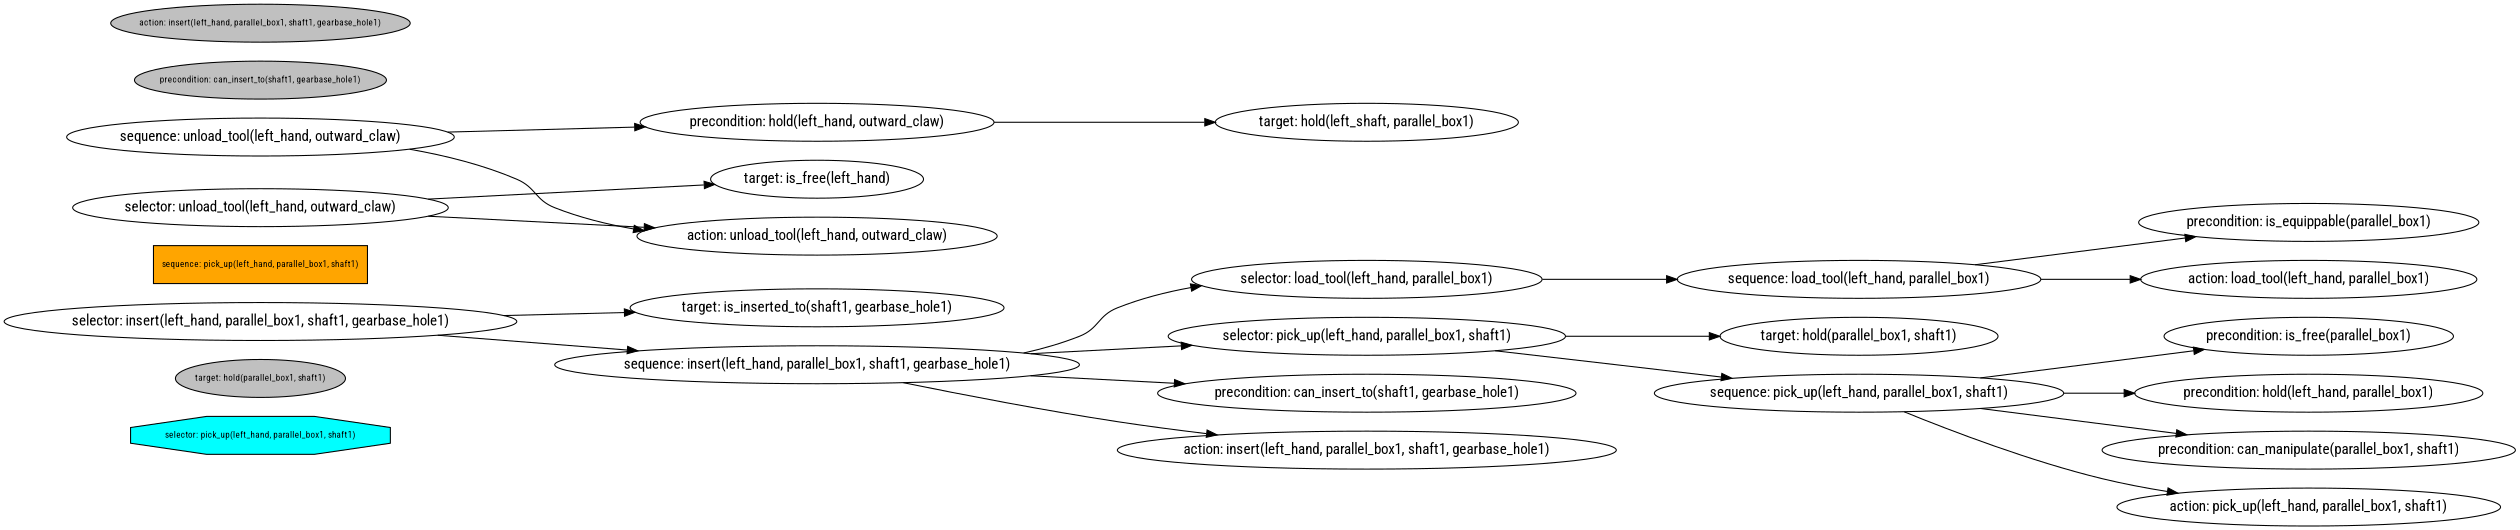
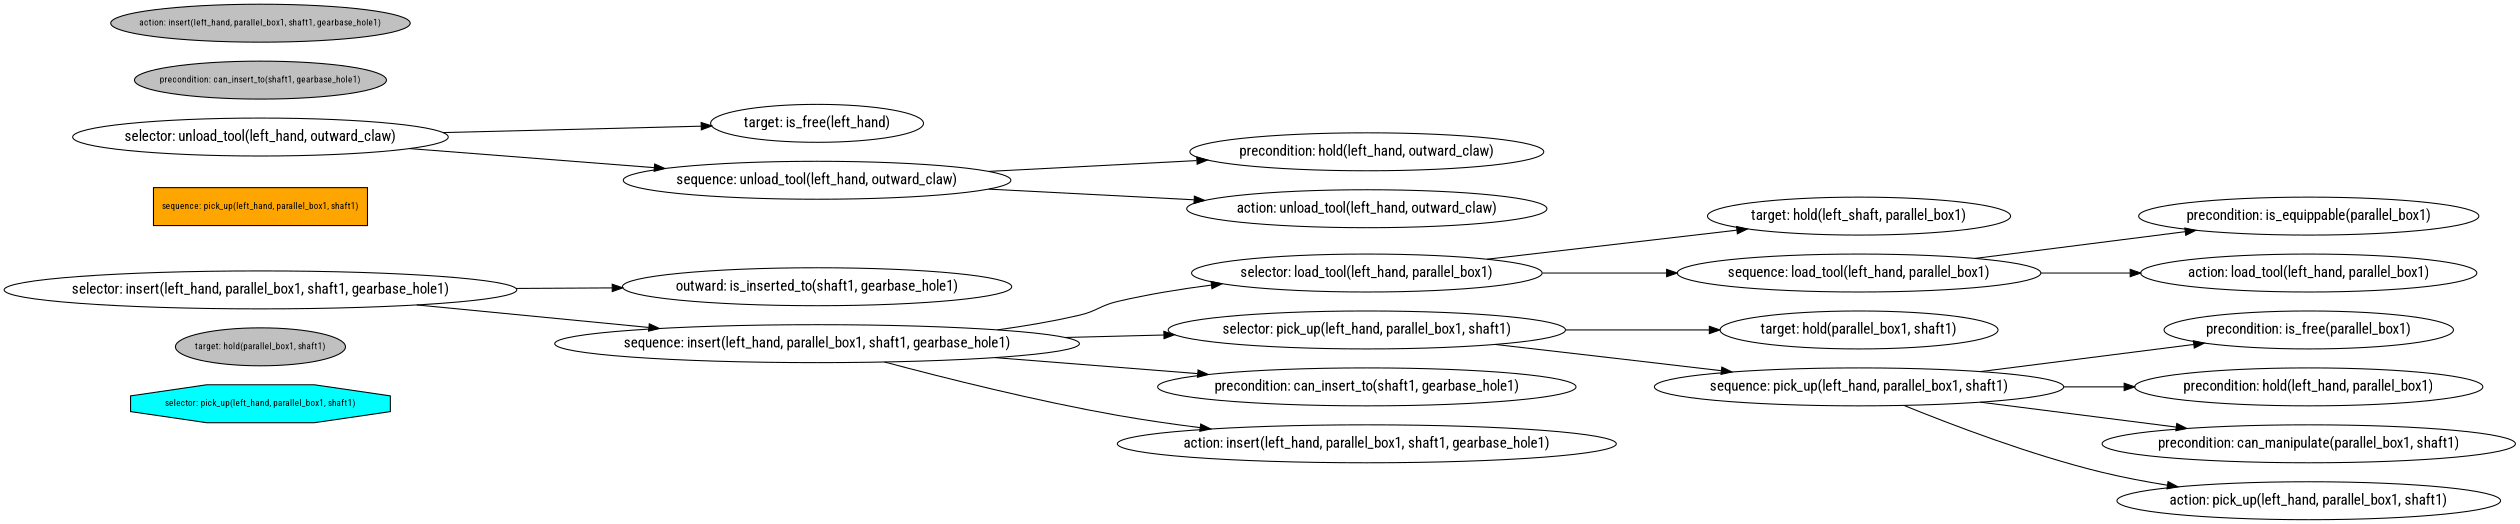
(1099, 122) -> (1612, 245)
(536, 222) -> (532, 158)
(817, 308) -> (817, 287)
